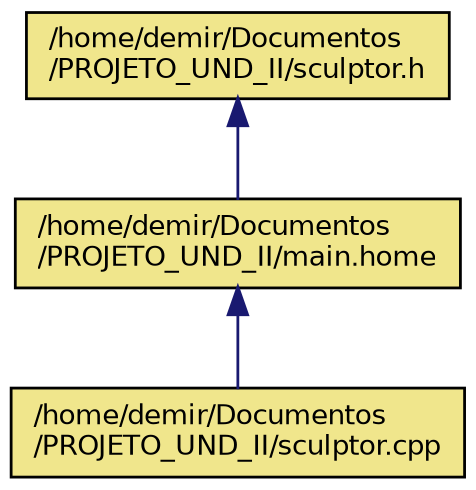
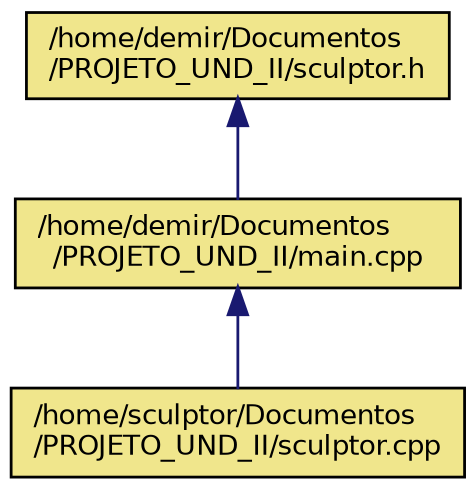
(238, 243) -> (238, 243)
(238, 433) -> (238, 433)
